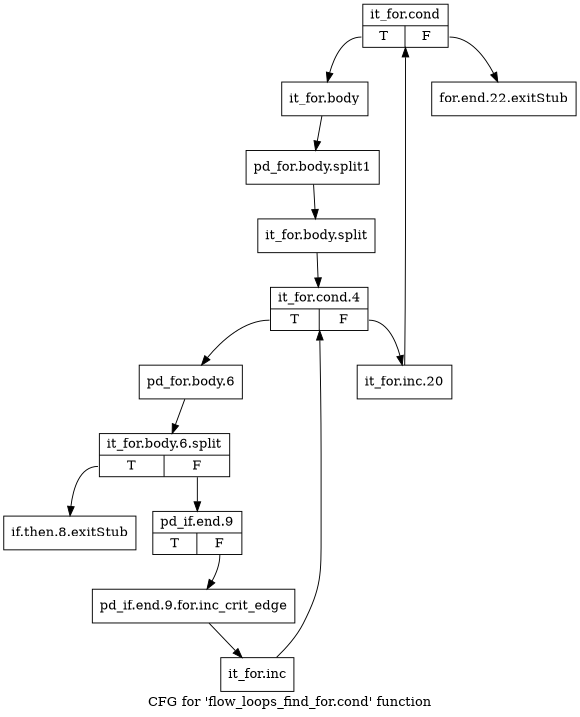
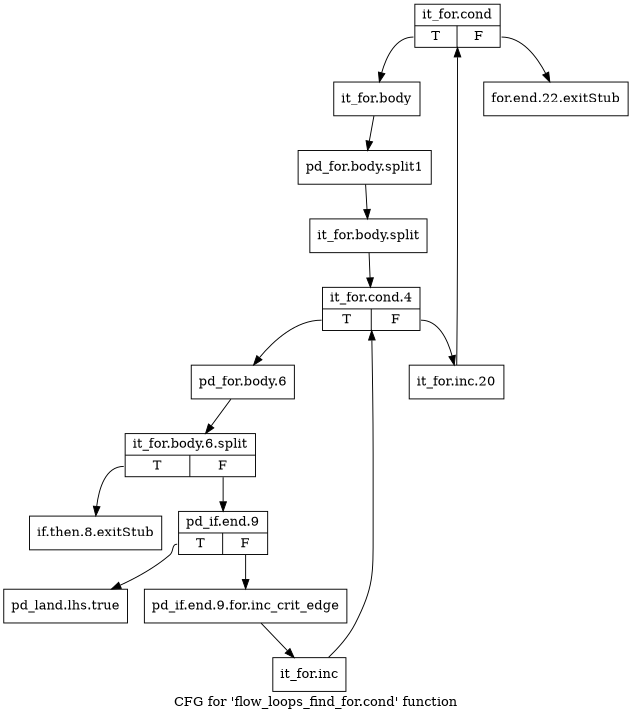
none -> (66, 606)
